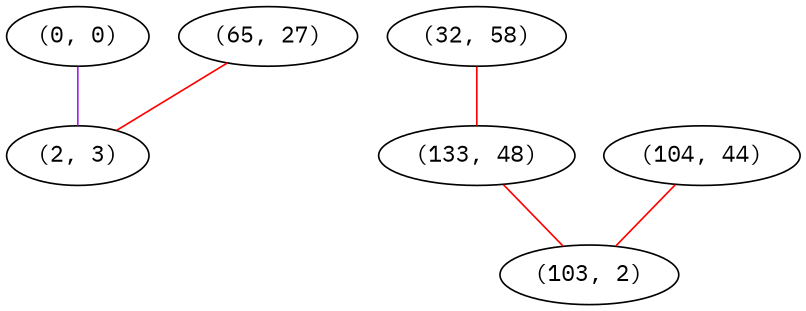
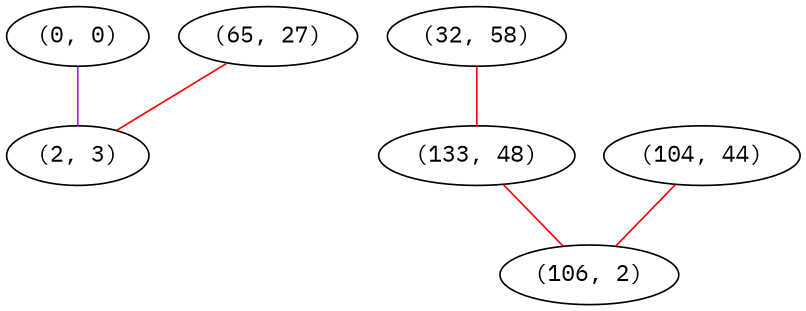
(589, 275) -> (589, 275)
